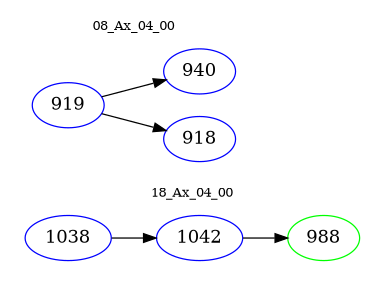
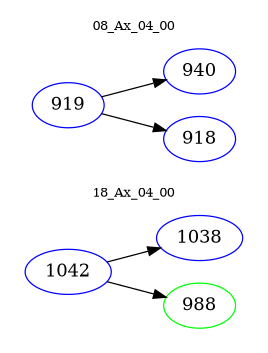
(128, 238) -> (128, 257)
